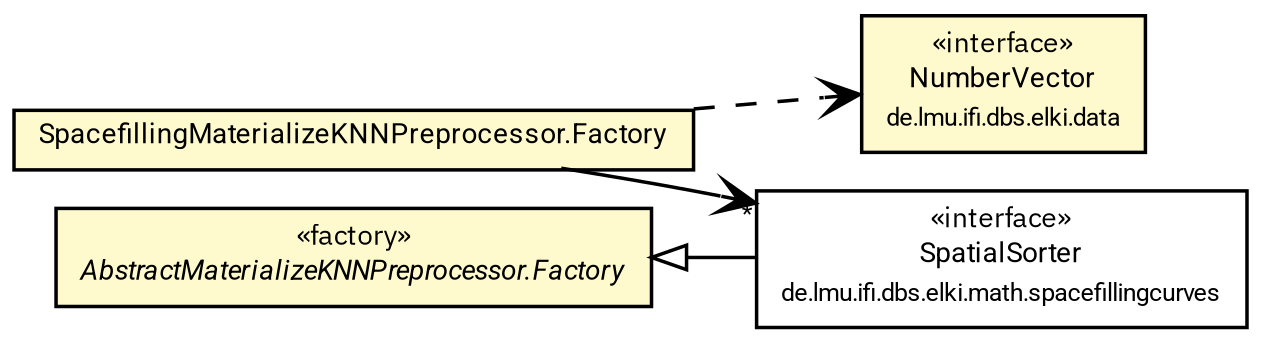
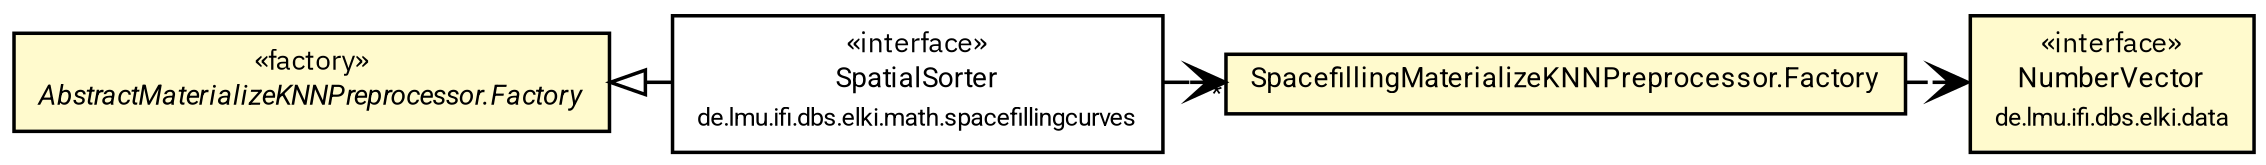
(641, 181) -> (1176, 82)
